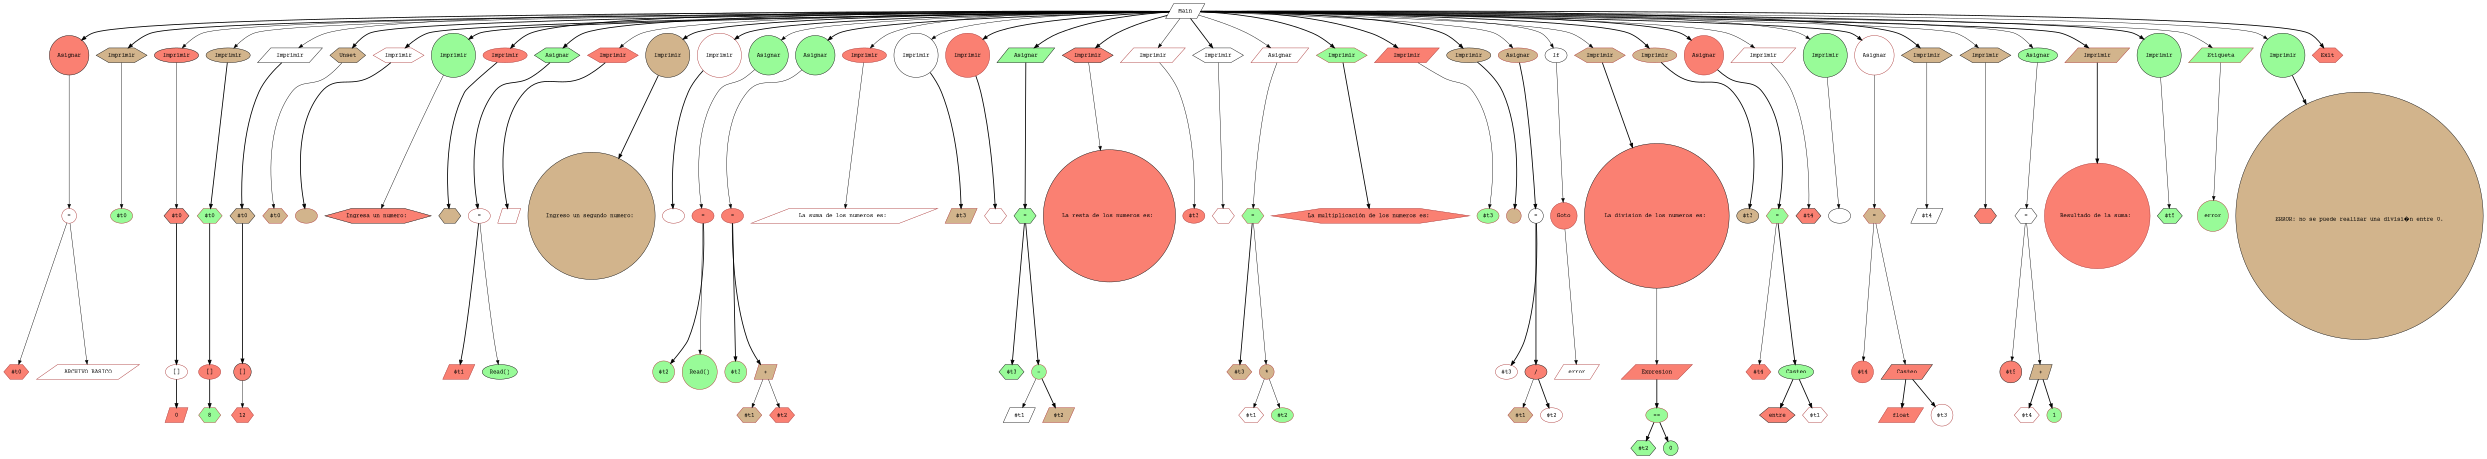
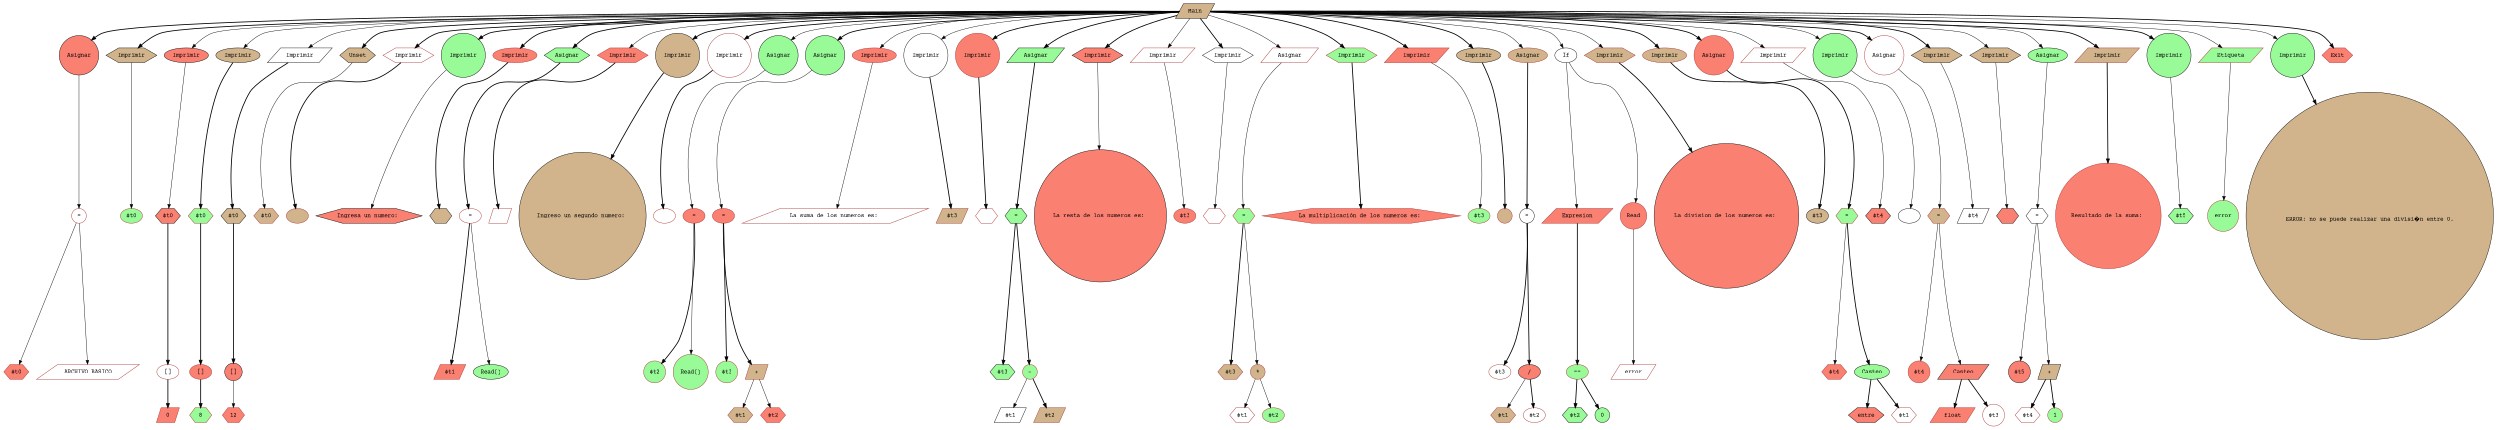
(1185, 11) -> (1195, 11)
(1564, 216) -> (1633, 216)
(1657, 324) -> (1571, 133)
